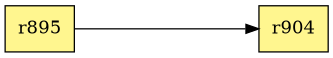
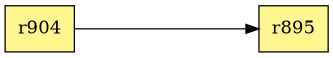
(160, 29) -> (160, 29)
